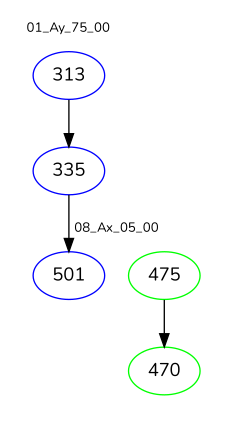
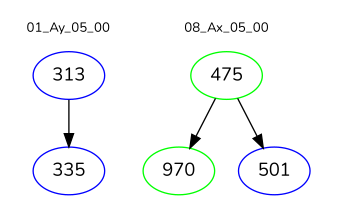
(69, 28) -> (69, 28)
(69, 224) -> (247, 117)
(164, 371) -> (179, 171)
